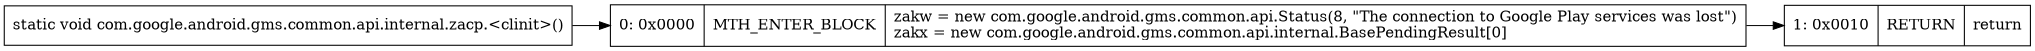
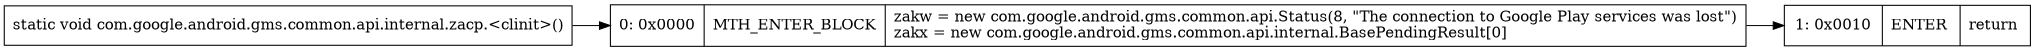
(1921, 25) -> (1919, 25)
